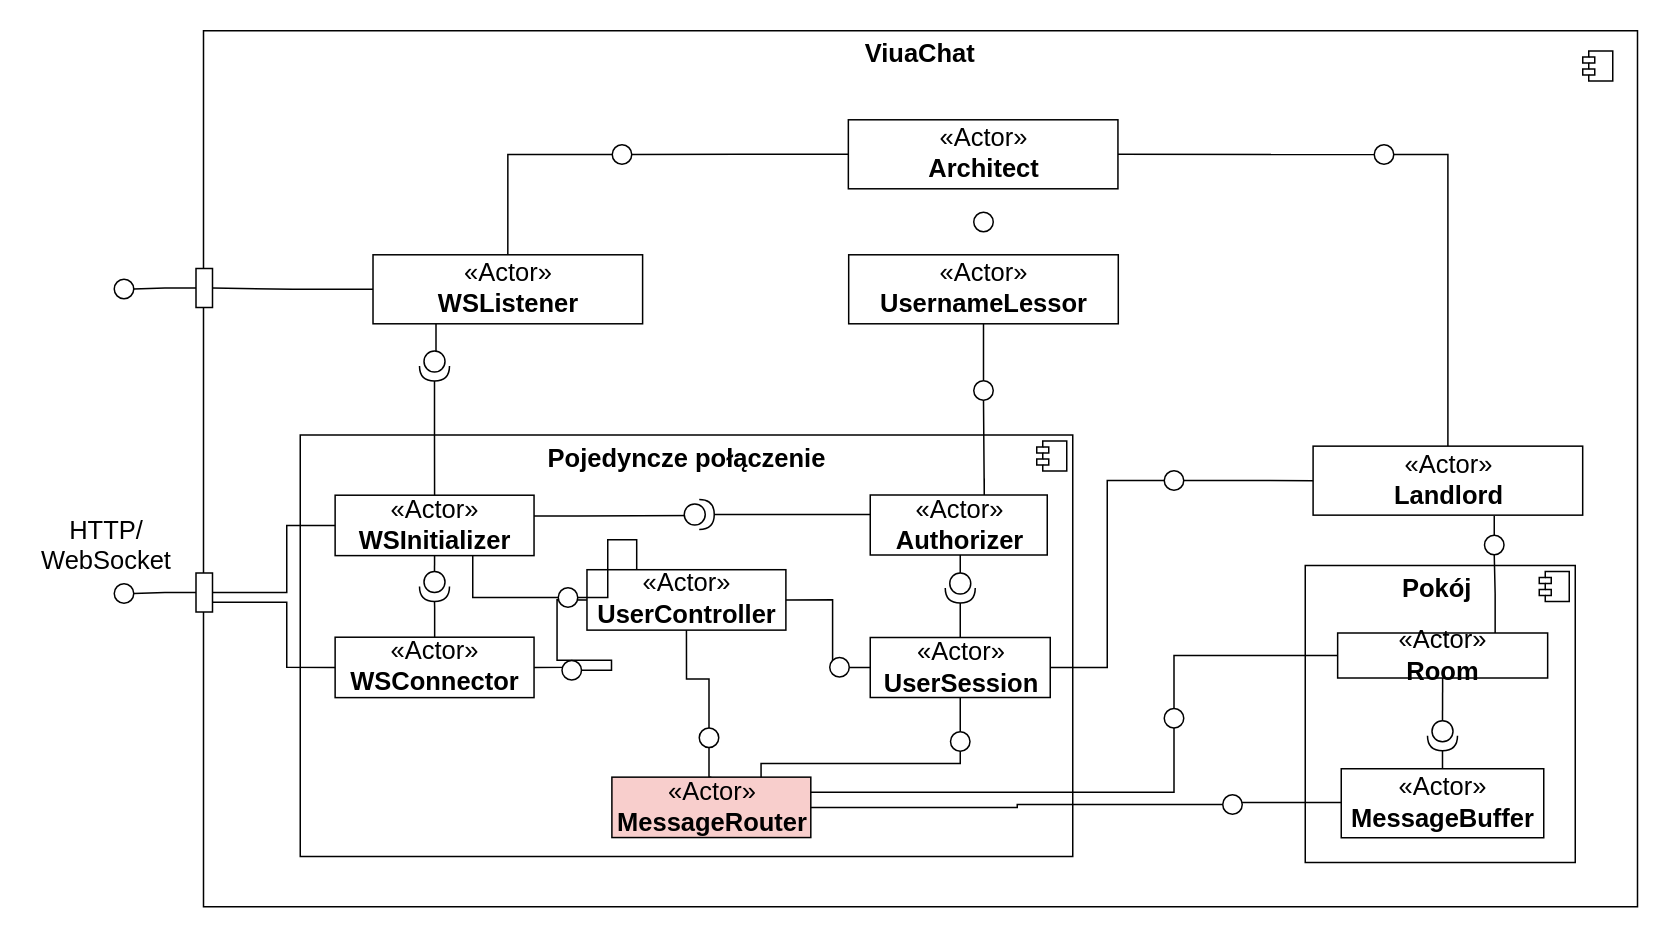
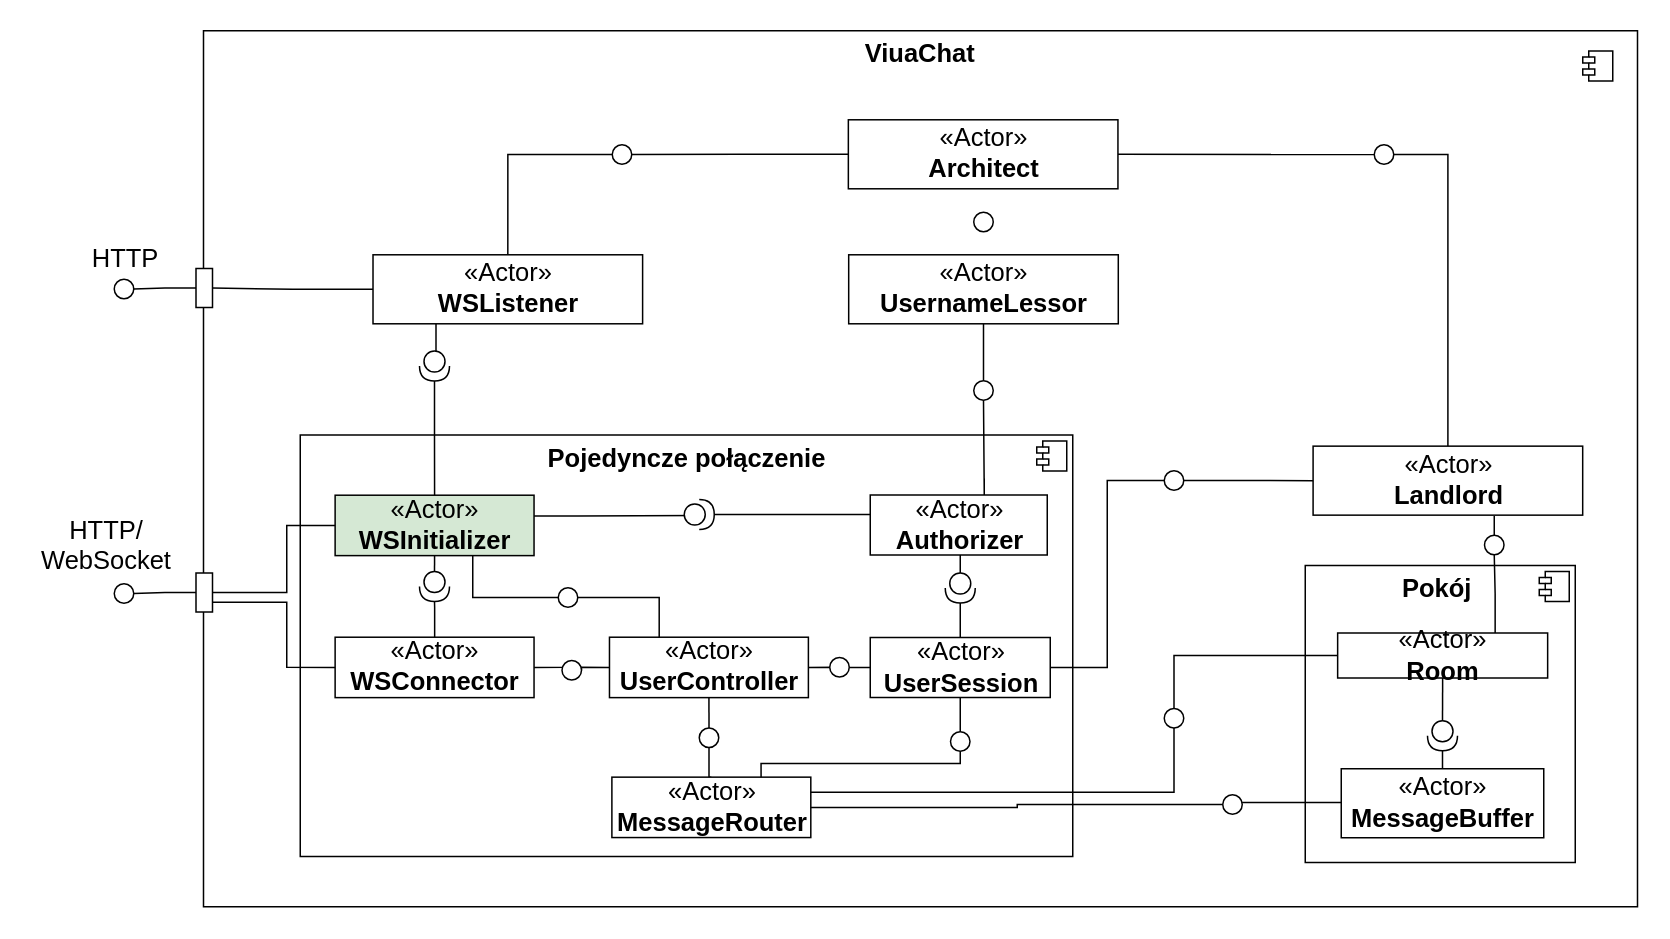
none -> (134, 255)
(434, 525) -> (434, 525)
(686, 600) -> (709, 667)
(711, 807) -> (711, 807)
